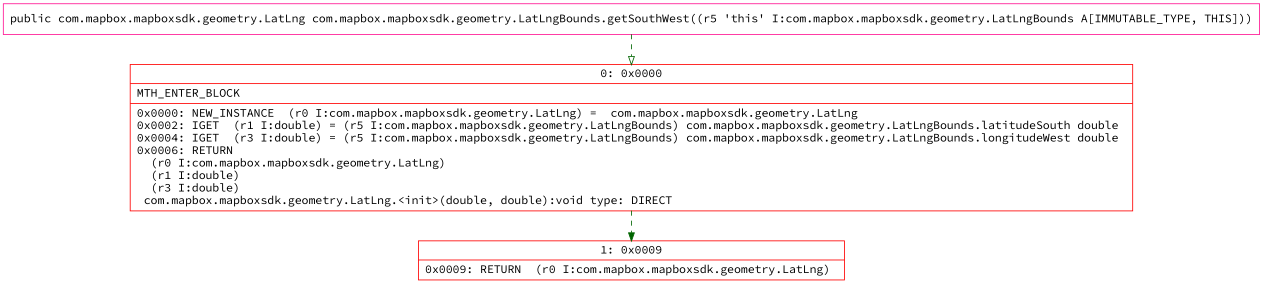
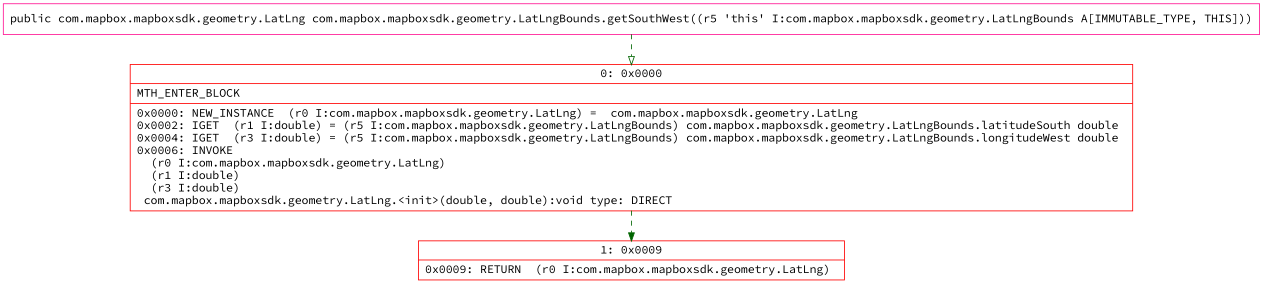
(192, 151) -> (192, 151)
